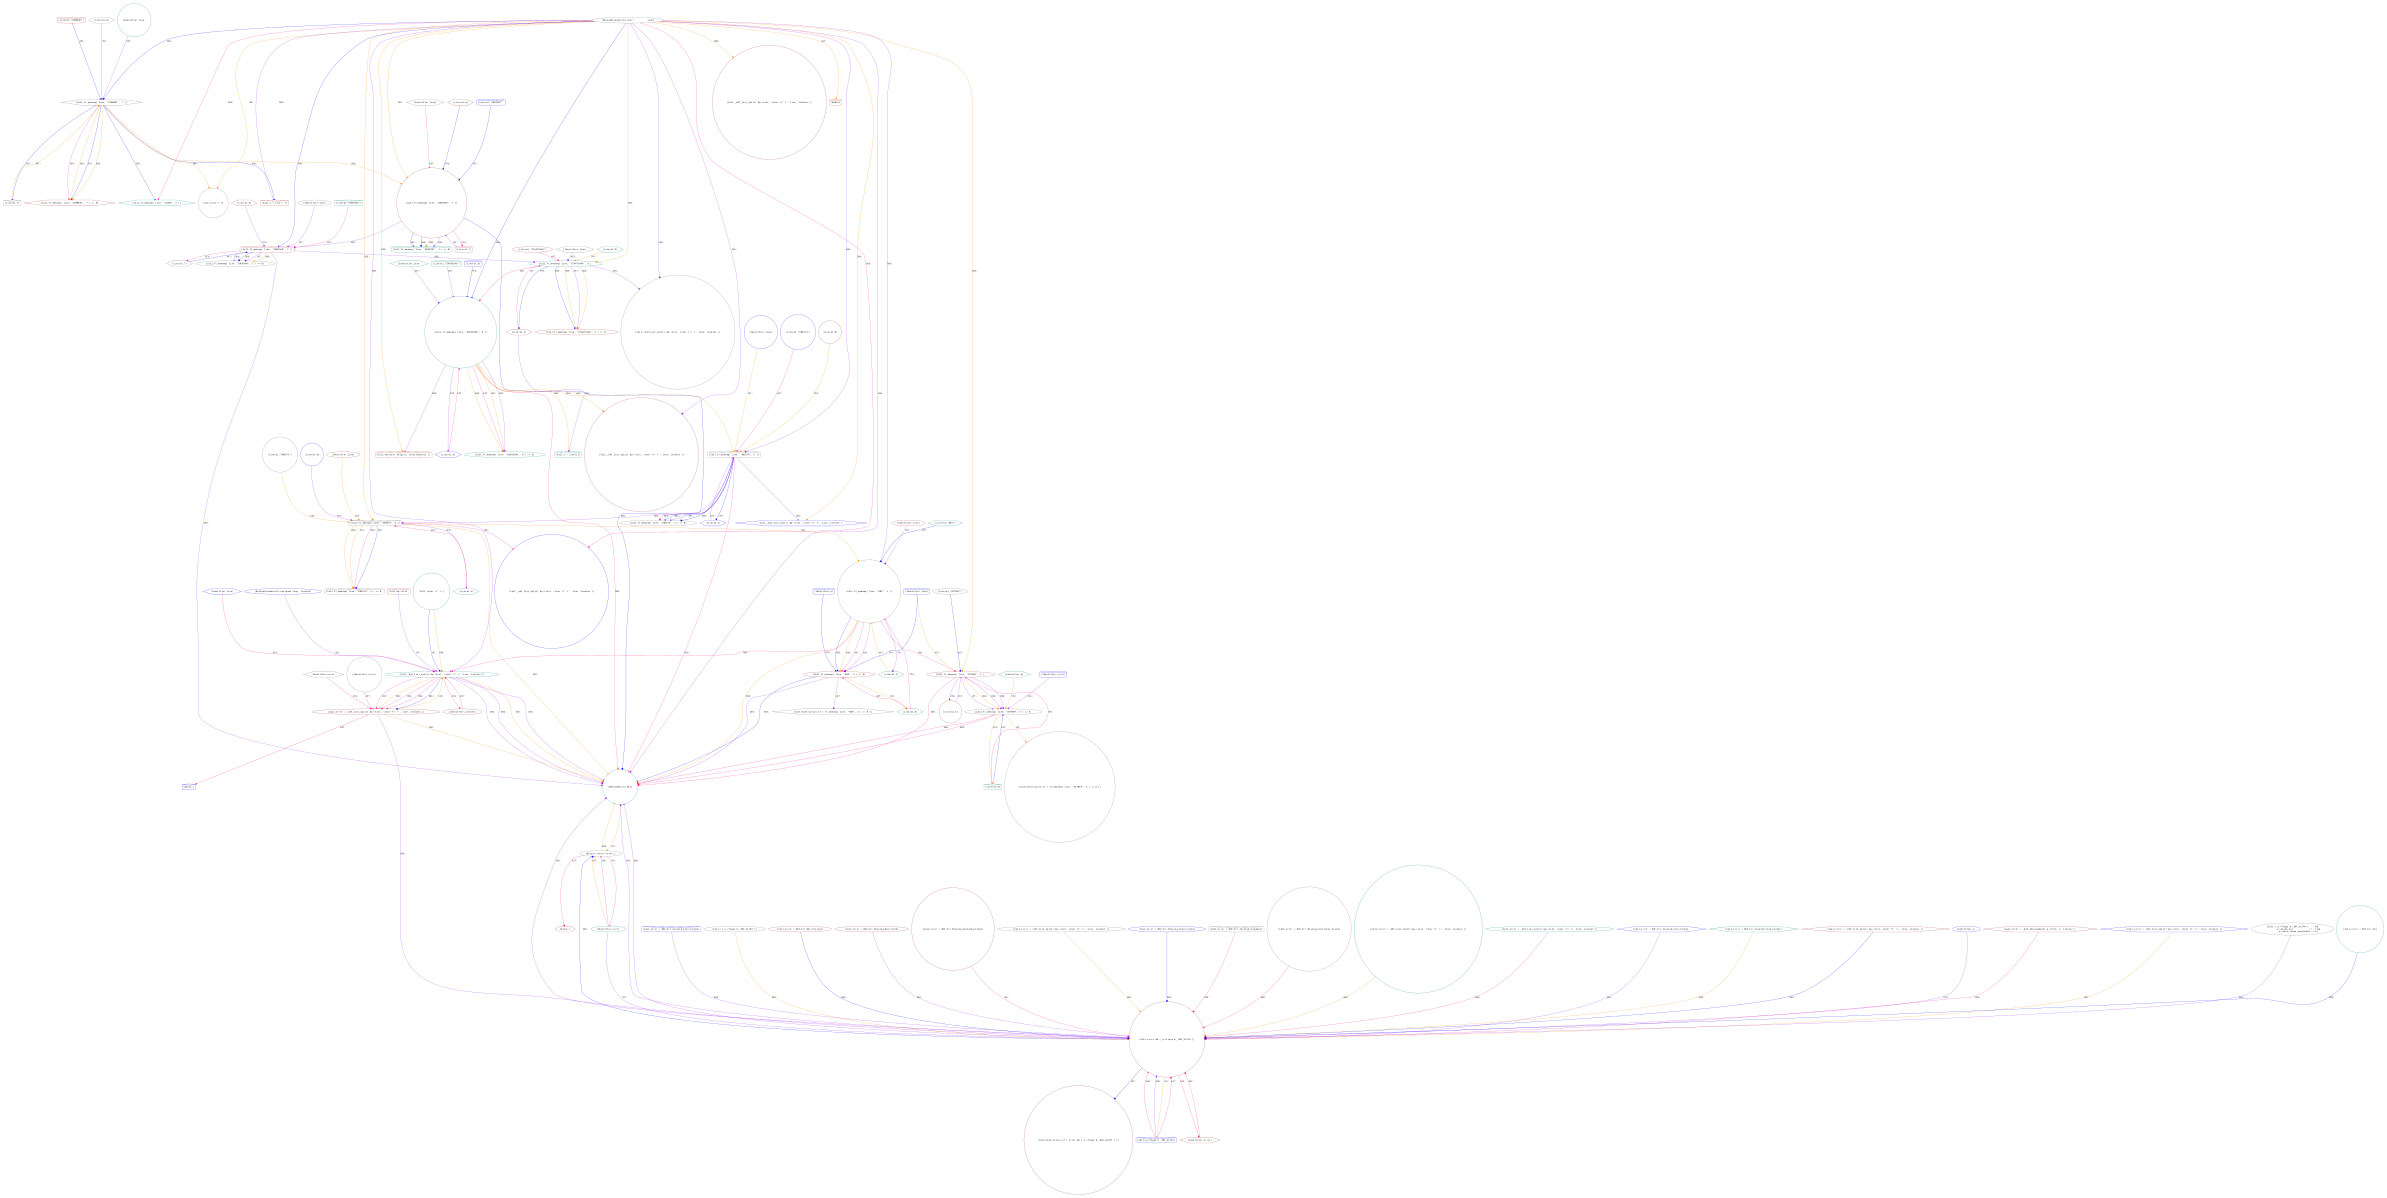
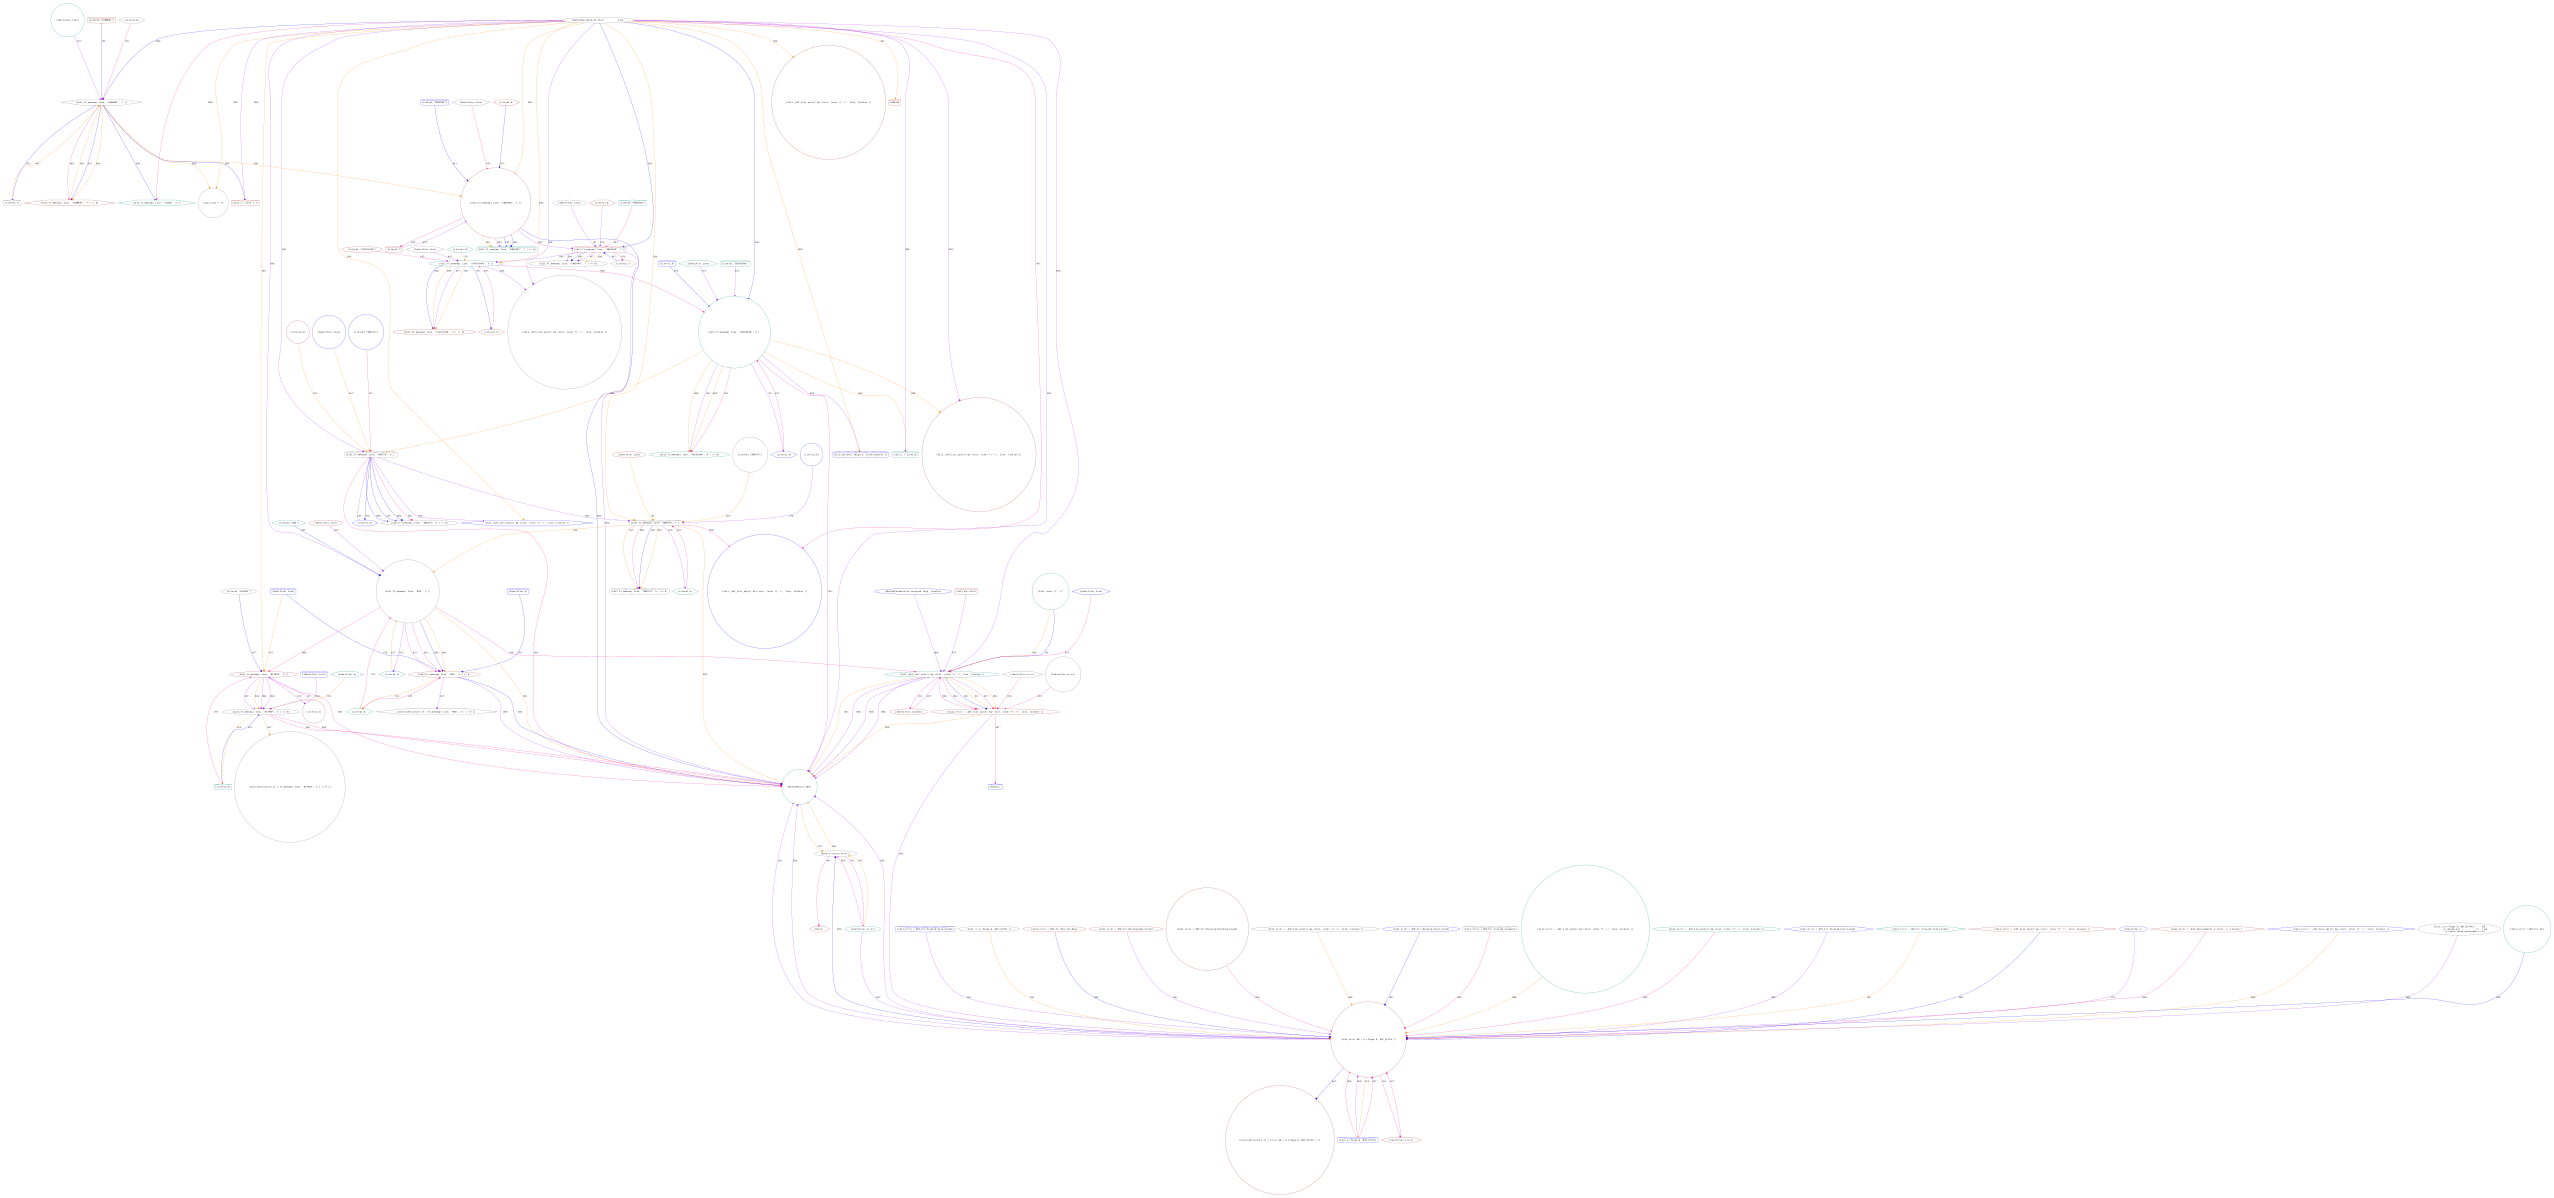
(564, 390) -> (905, 111)
(404, 455) -> (860, 455)
(1309, 929) -> none
